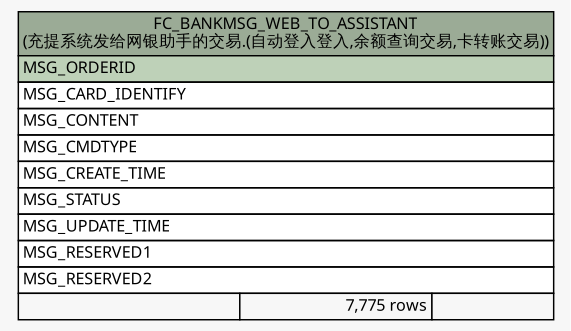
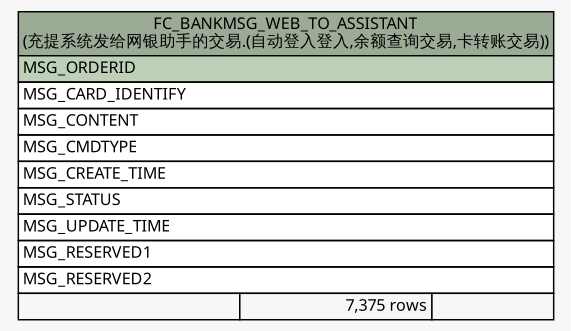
(386, 306) -> (386, 306)
